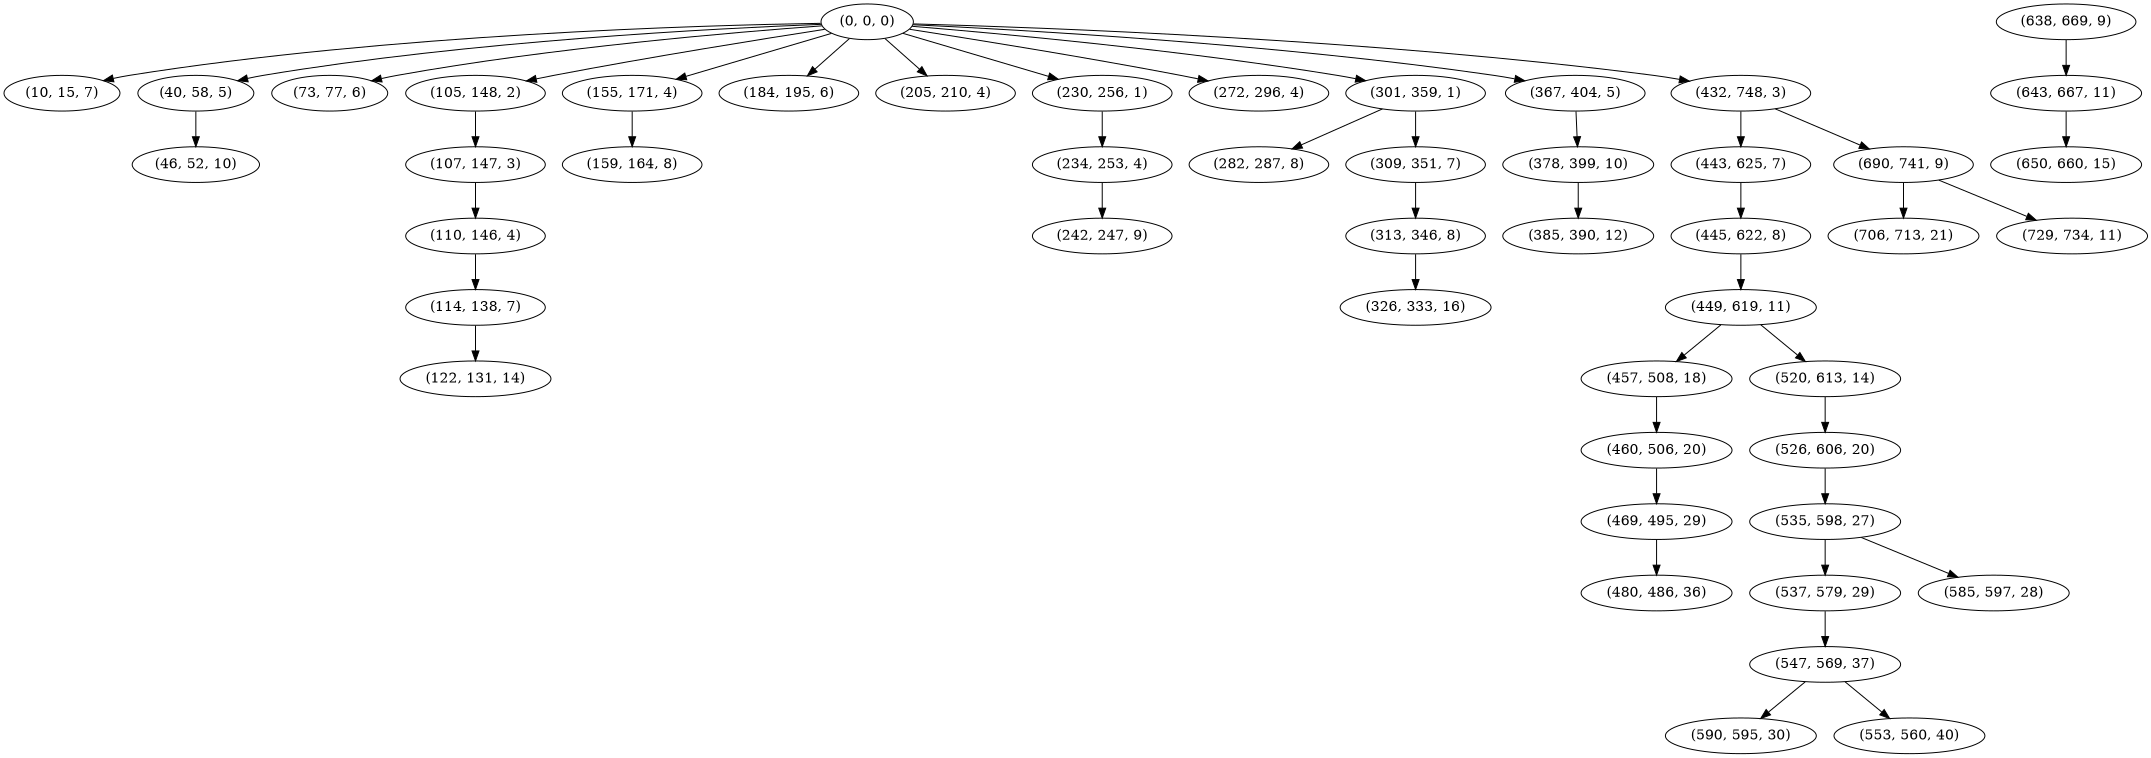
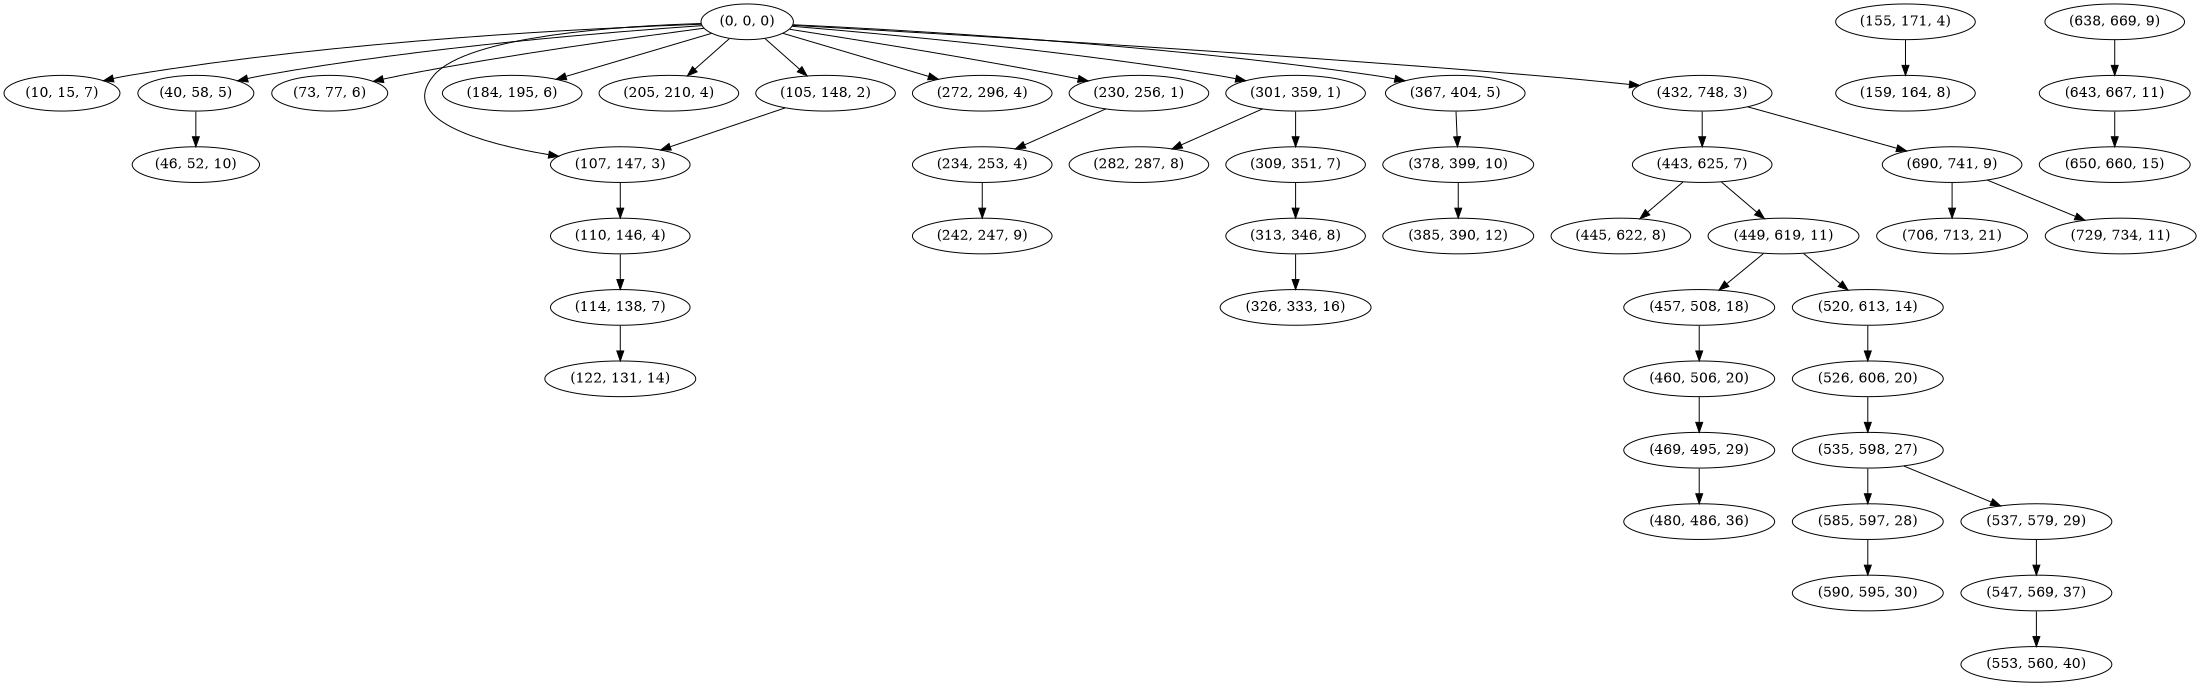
(759, 55) -> (471, 54)
(1741, 267) -> (1739, 197)
(1787, 697) -> (1868, 552)
